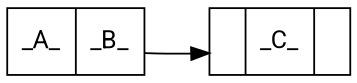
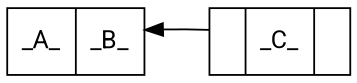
(168, 54) -> (186, 29)
